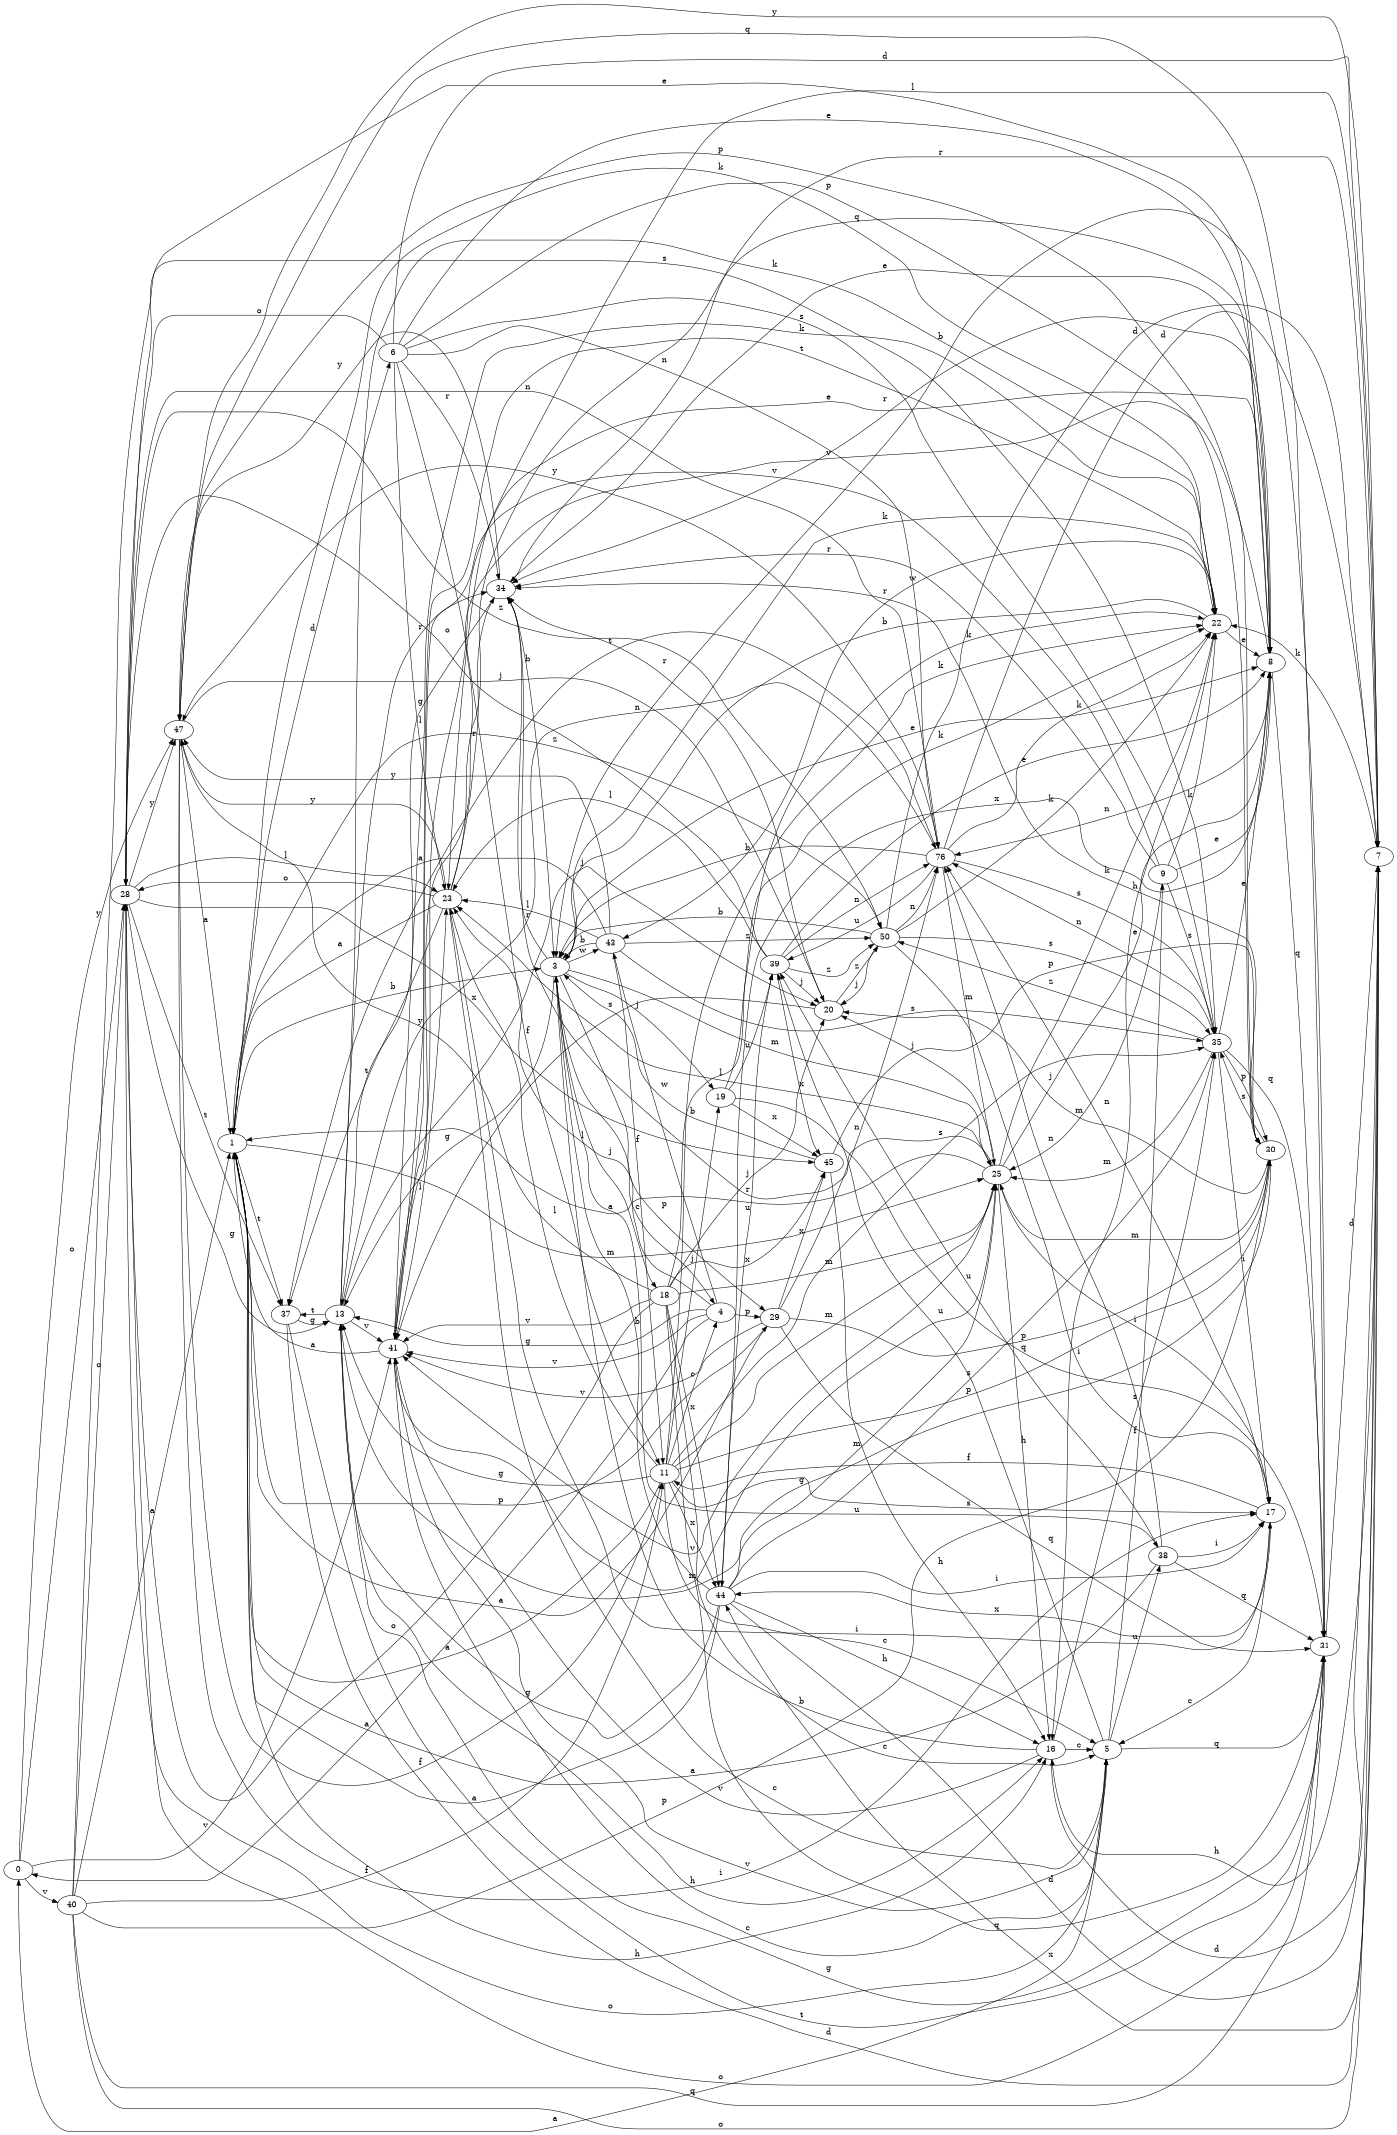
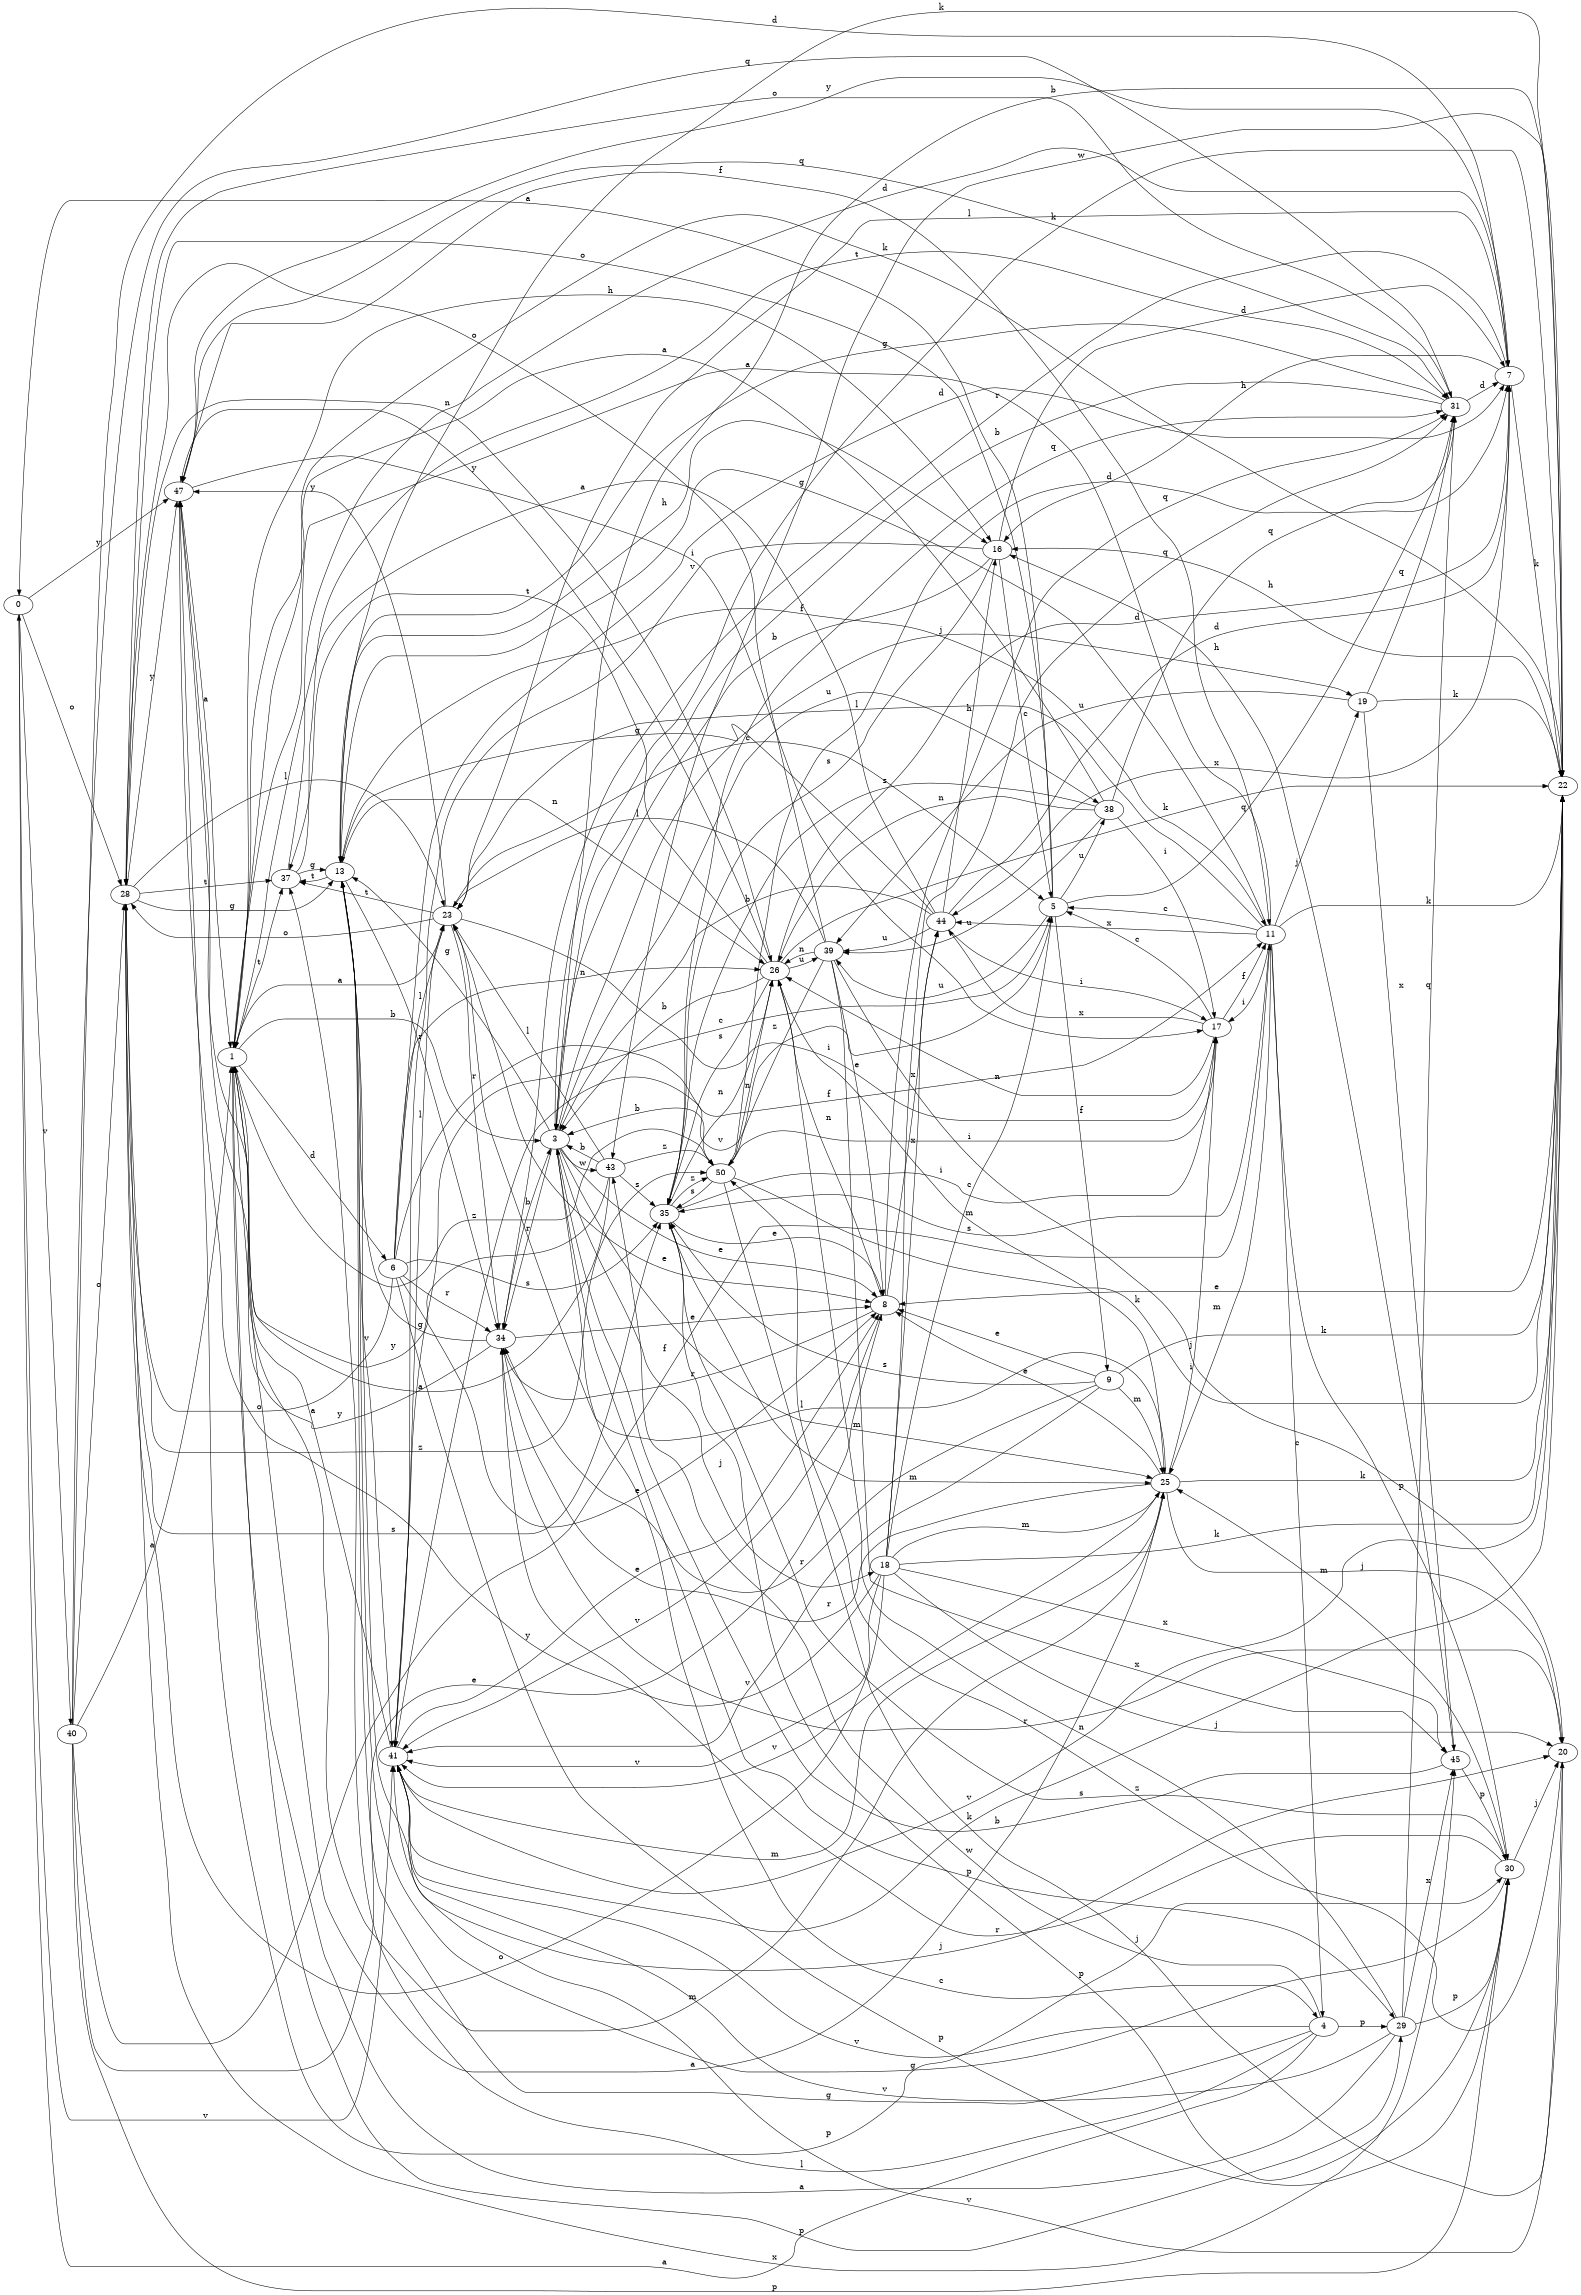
(857, 217) -> (665, 1259)
(802, 349) -> (969, 1798)
(582, 680) -> none
(941, 858) -> (775, 971)
(611, 1005) -> (969, 2200)
(562, 1126) -> (401, 1985)
(641, 1205) -> (837, 618)
(1001, 1349) -> (785, 853)
(899, 1411) -> none
(1024, 1459) -> none
(969, 1504) -> (1244, 1002)
(721, 2125) -> (775, 21)
